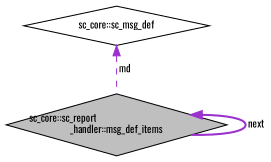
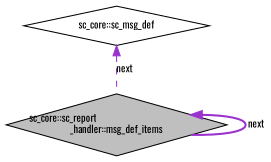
(124, 70) -> (124, 70)
